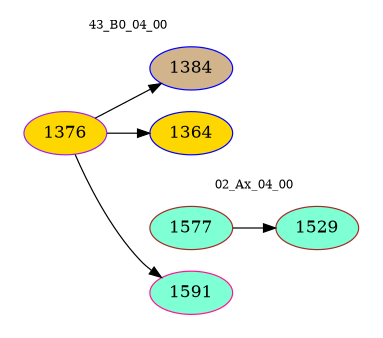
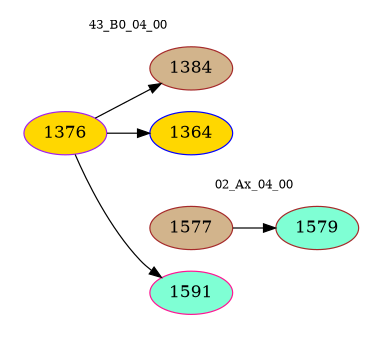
(191, 68) -> (191, 68)
(191, 228) -> (191, 228)
(317, 228) -> (317, 228)
